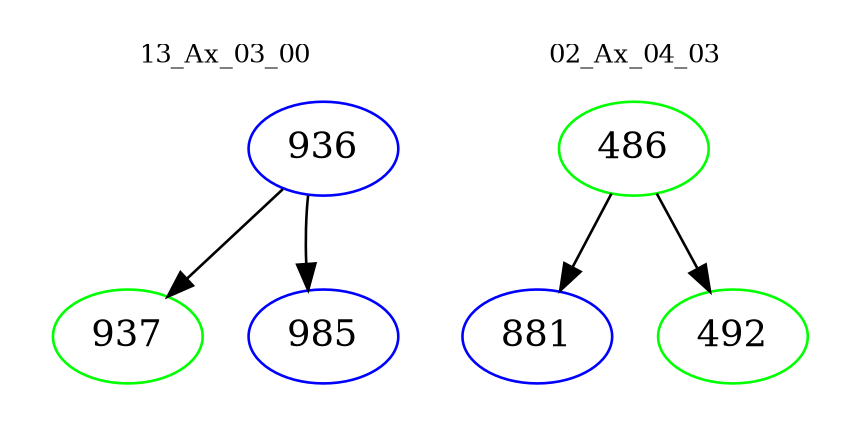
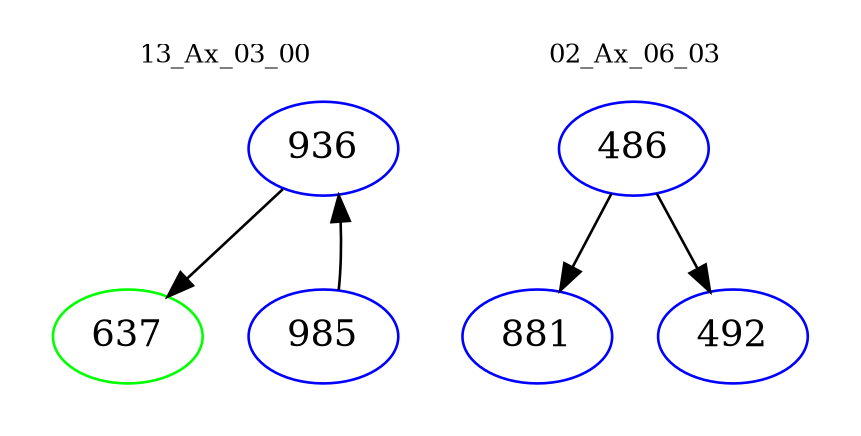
(635, 56) -> (635, 56)
(634, 149) -> (634, 149)
(306, 229) -> (341, 256)
(128, 336) -> (128, 336)
(733, 336) -> (733, 336)
